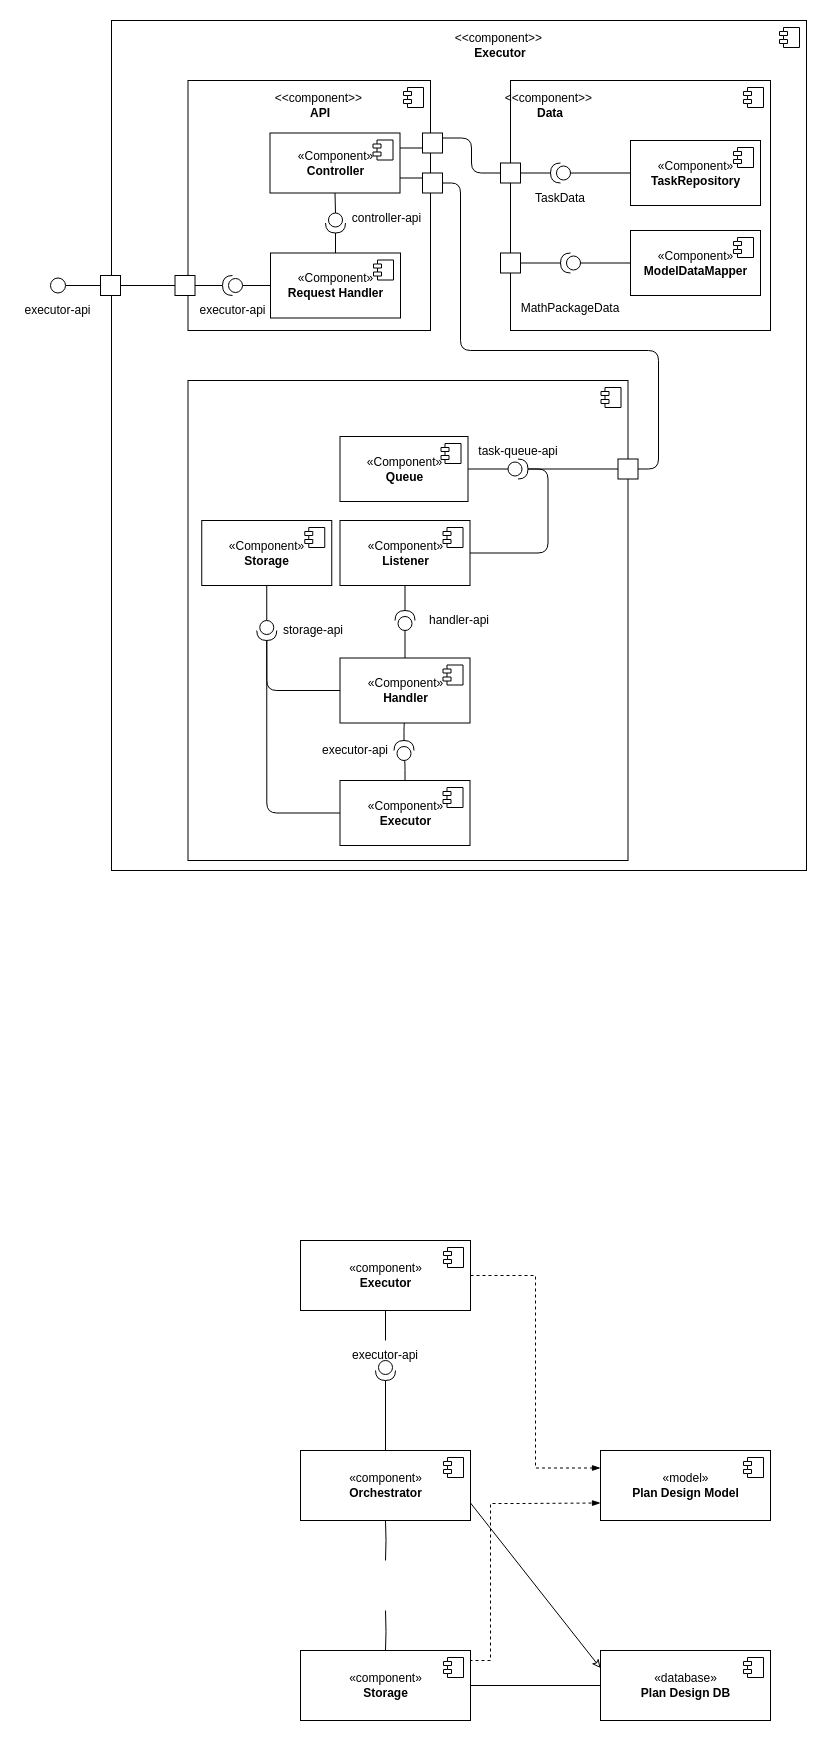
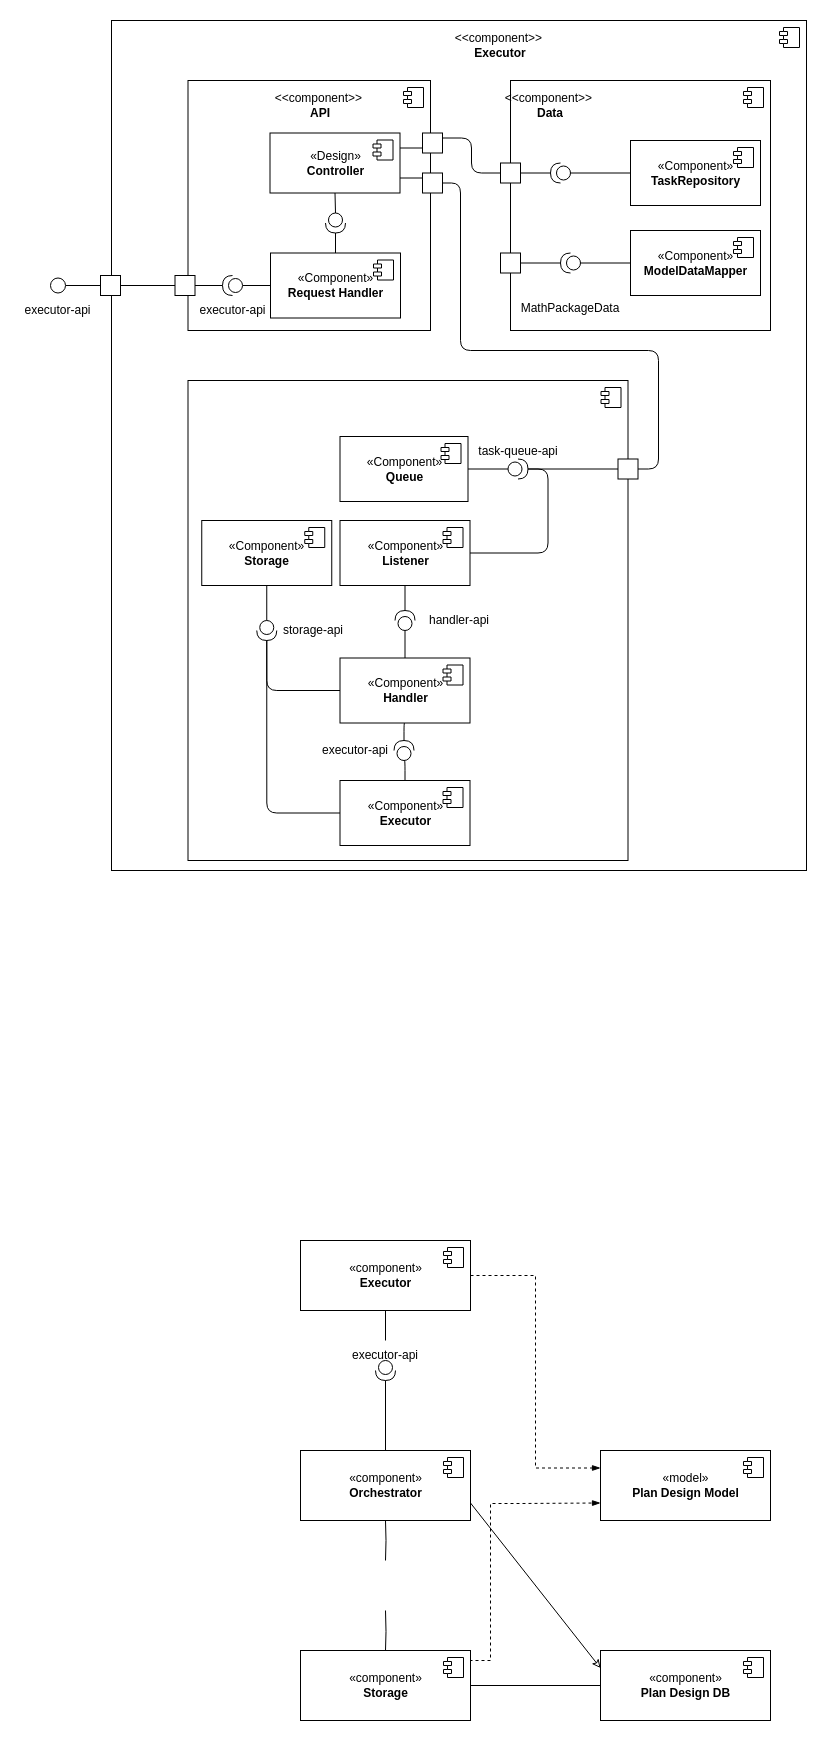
(336, 164) -> (336, 164)
(561, 198) -> none
(387, 218) -> none
(686, 1686) -> (686, 1686)
